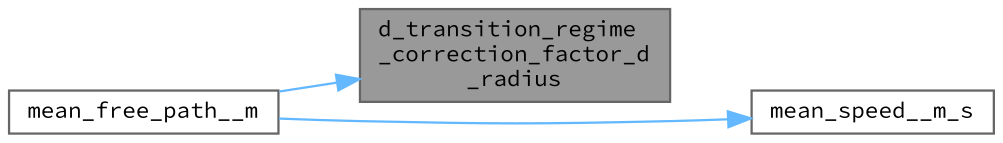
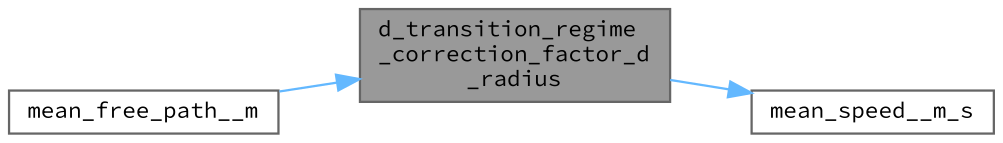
(504, 123) -> (700, 85)
